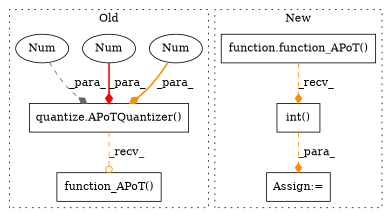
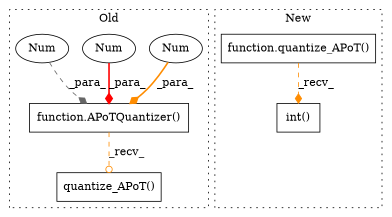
(298, 49) -> (298, 49)
(109, 118) -> (109, 118)
(109, 187) -> (109, 187)
(298, 187) -> none
